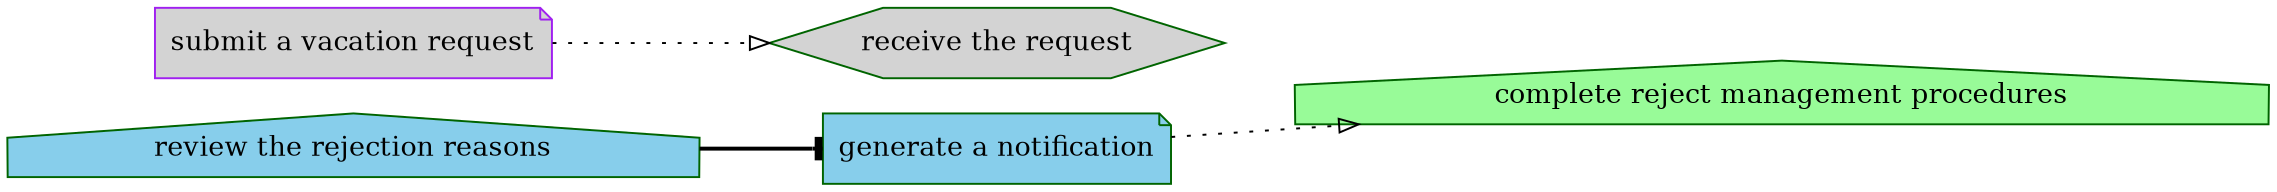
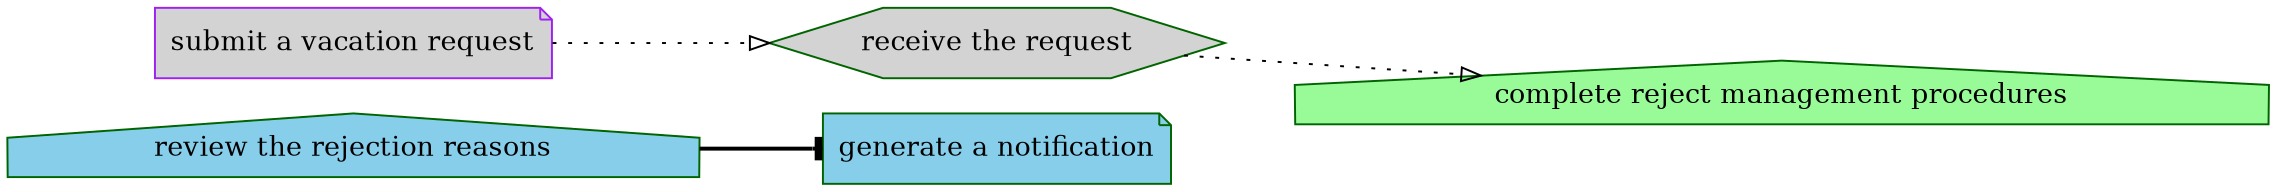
(1255, 131) -> (1322, 65)
